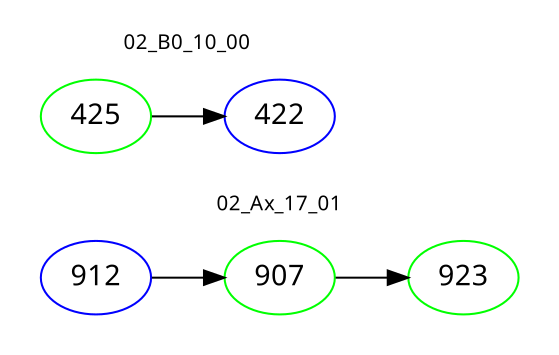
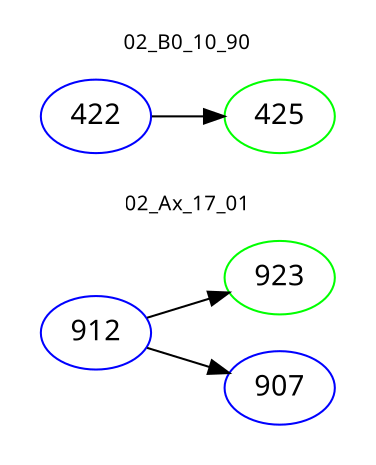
(188, 44) -> (188, 44)
(178, 116) -> (178, 116)
(280, 278) -> (280, 388)
(362, 278) -> (178, 308)
